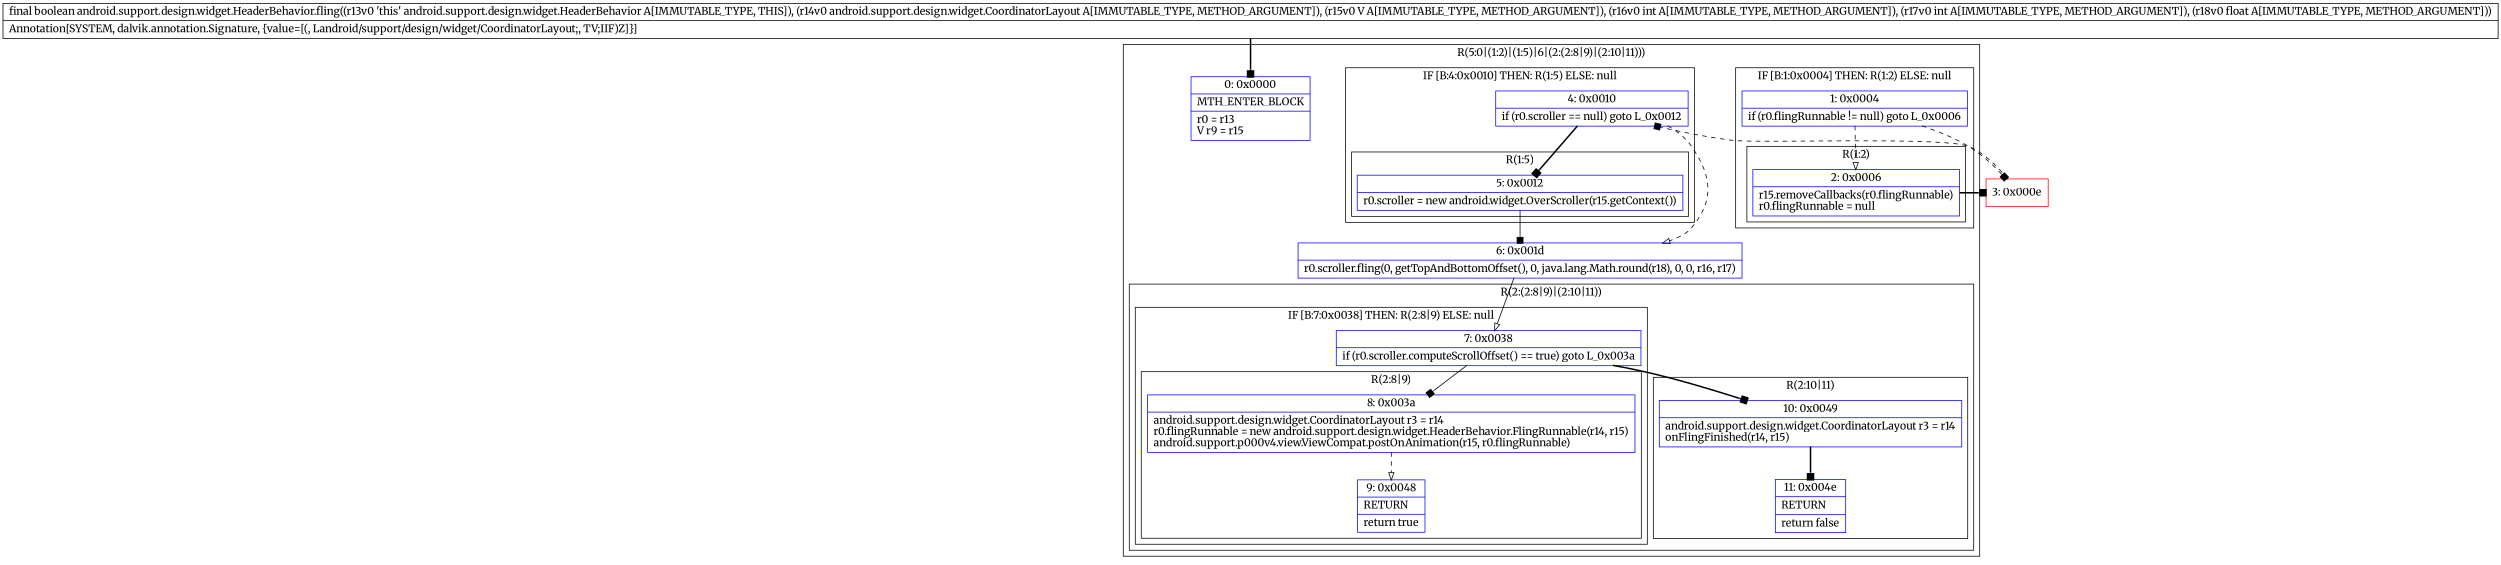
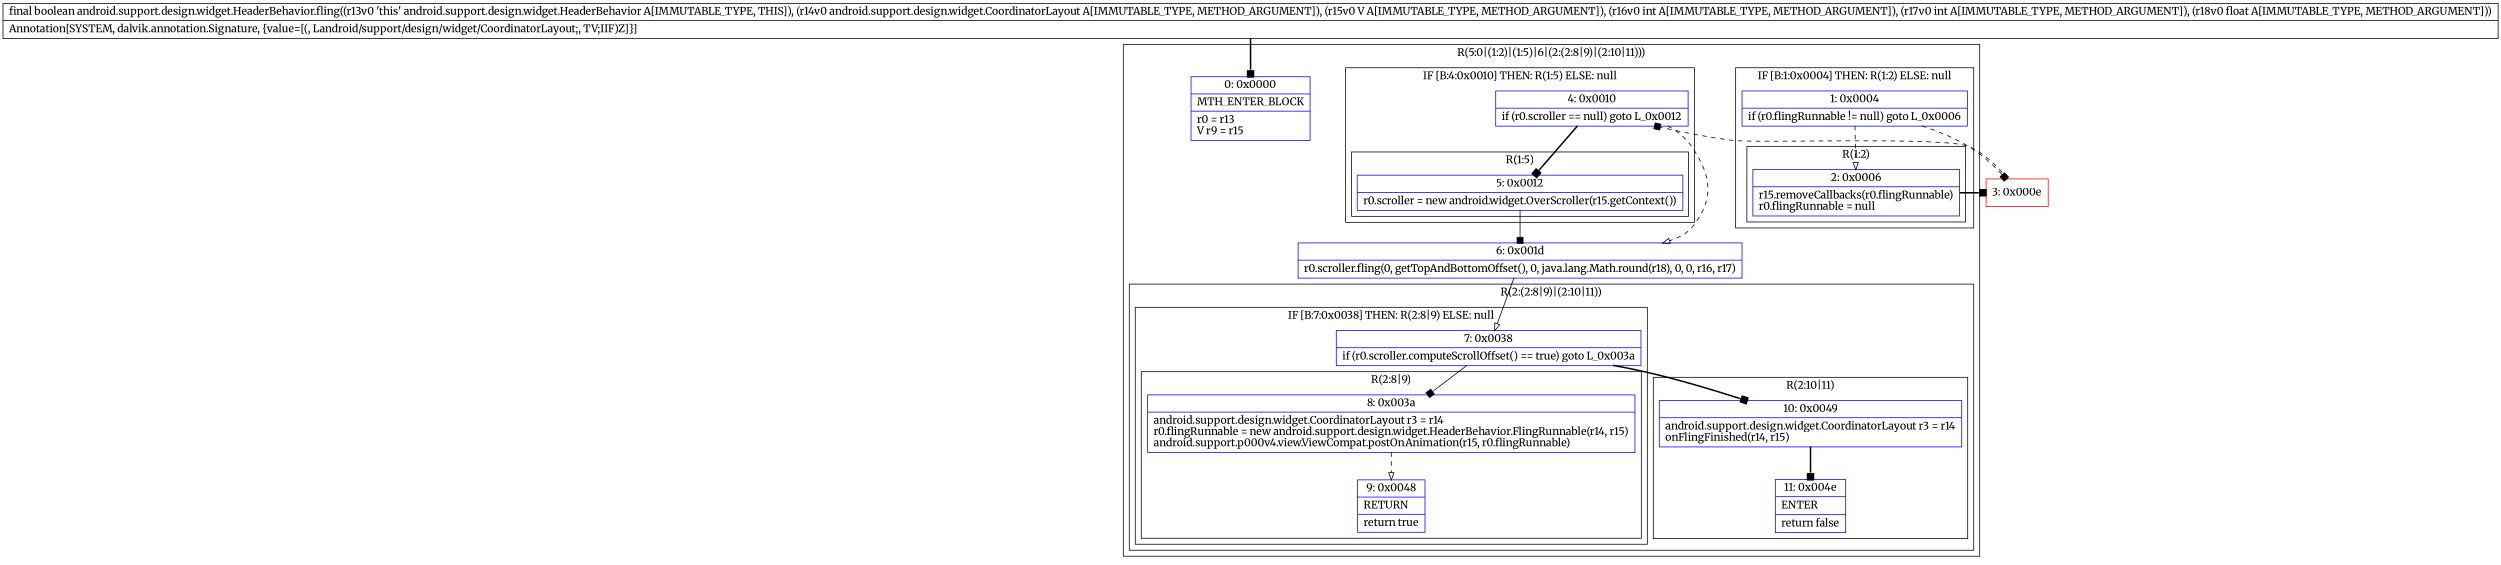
(1804, 505) -> (1800, 505)
